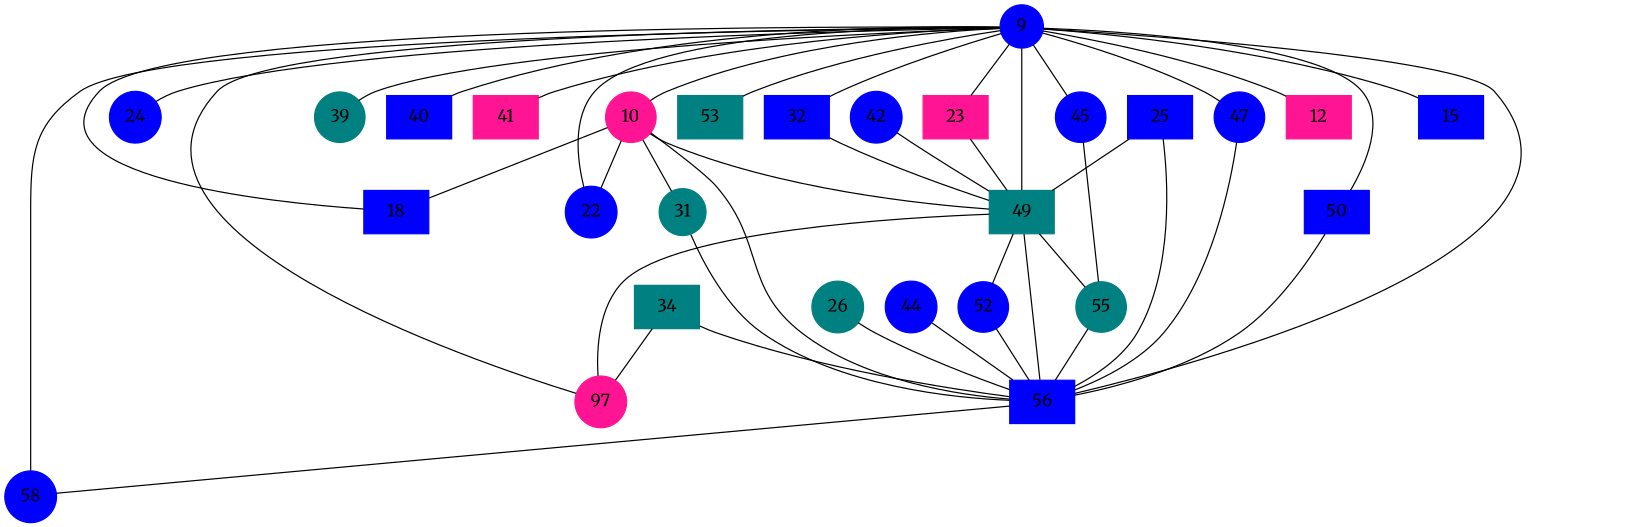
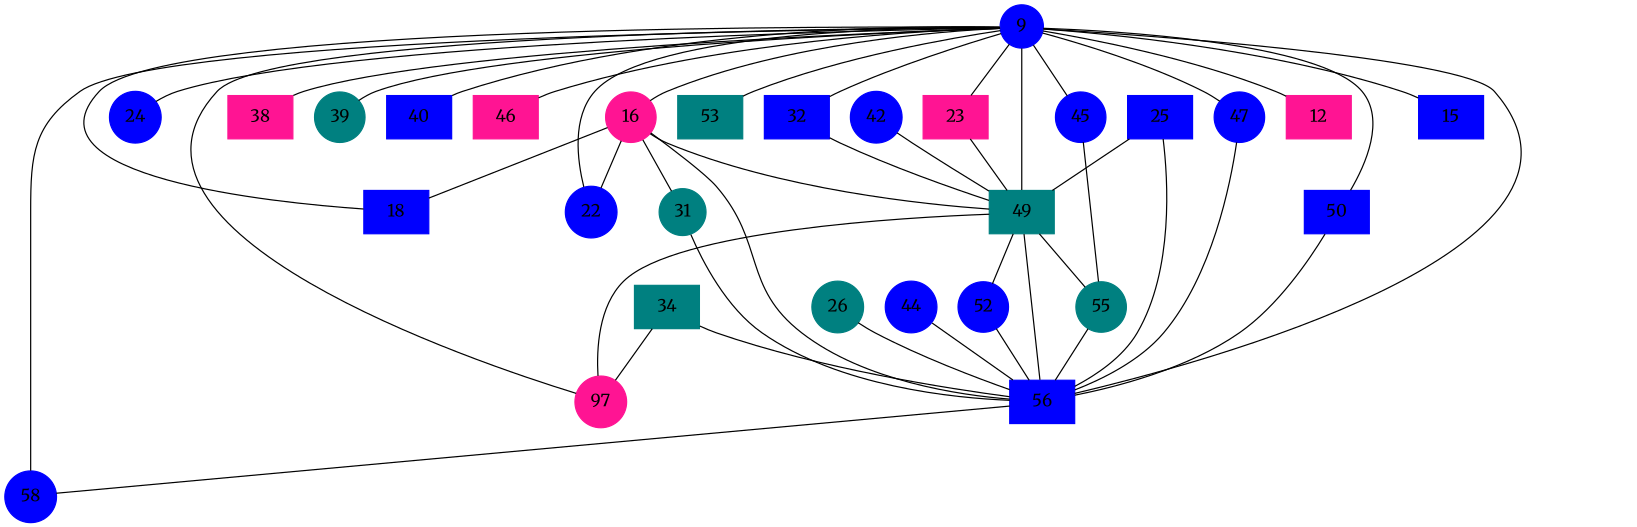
none -> (260, 117)
(506, 117) -> (506, 117)
(631, 117) -> (631, 117)
